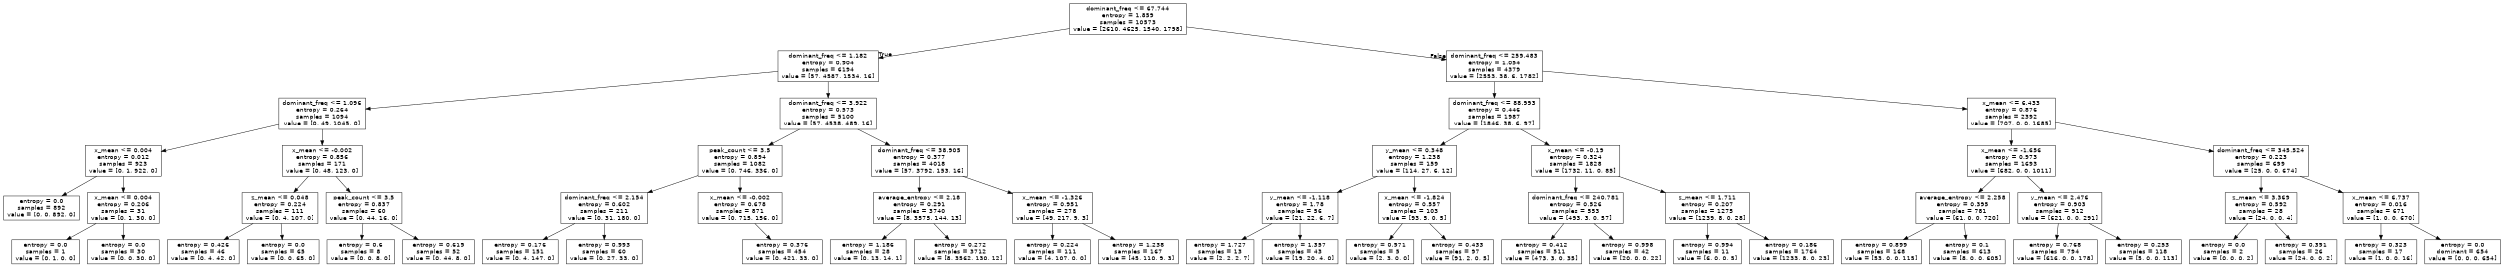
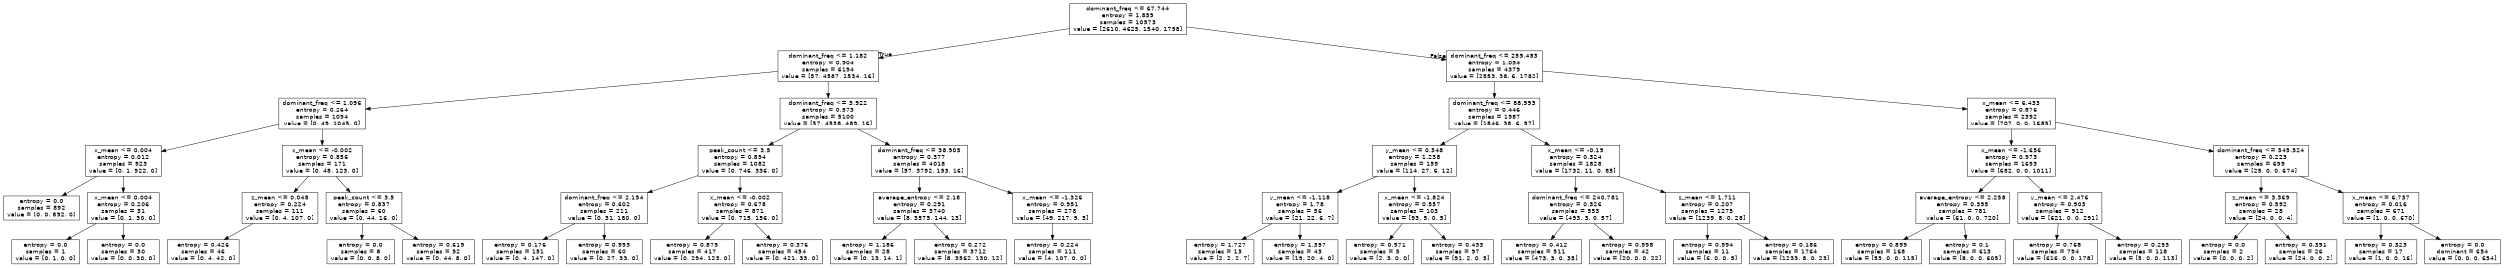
(283, 252) -> none
(361, 252) -> (361, 252)
none -> (692, 252)
(1138, 252) -> none
